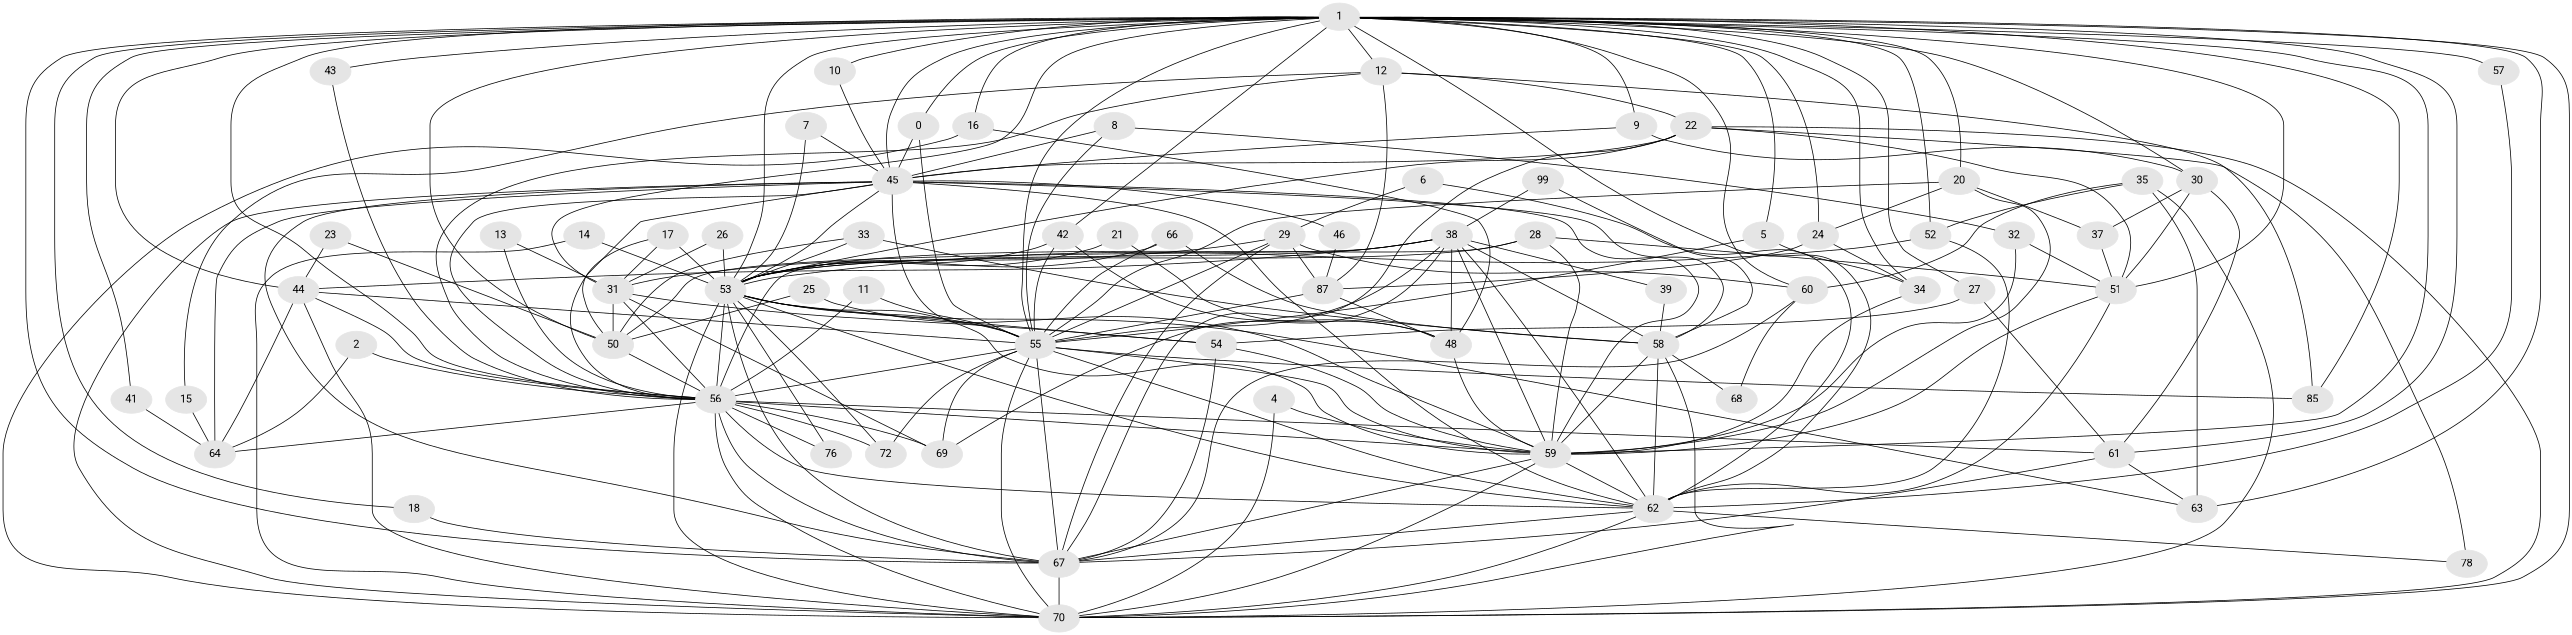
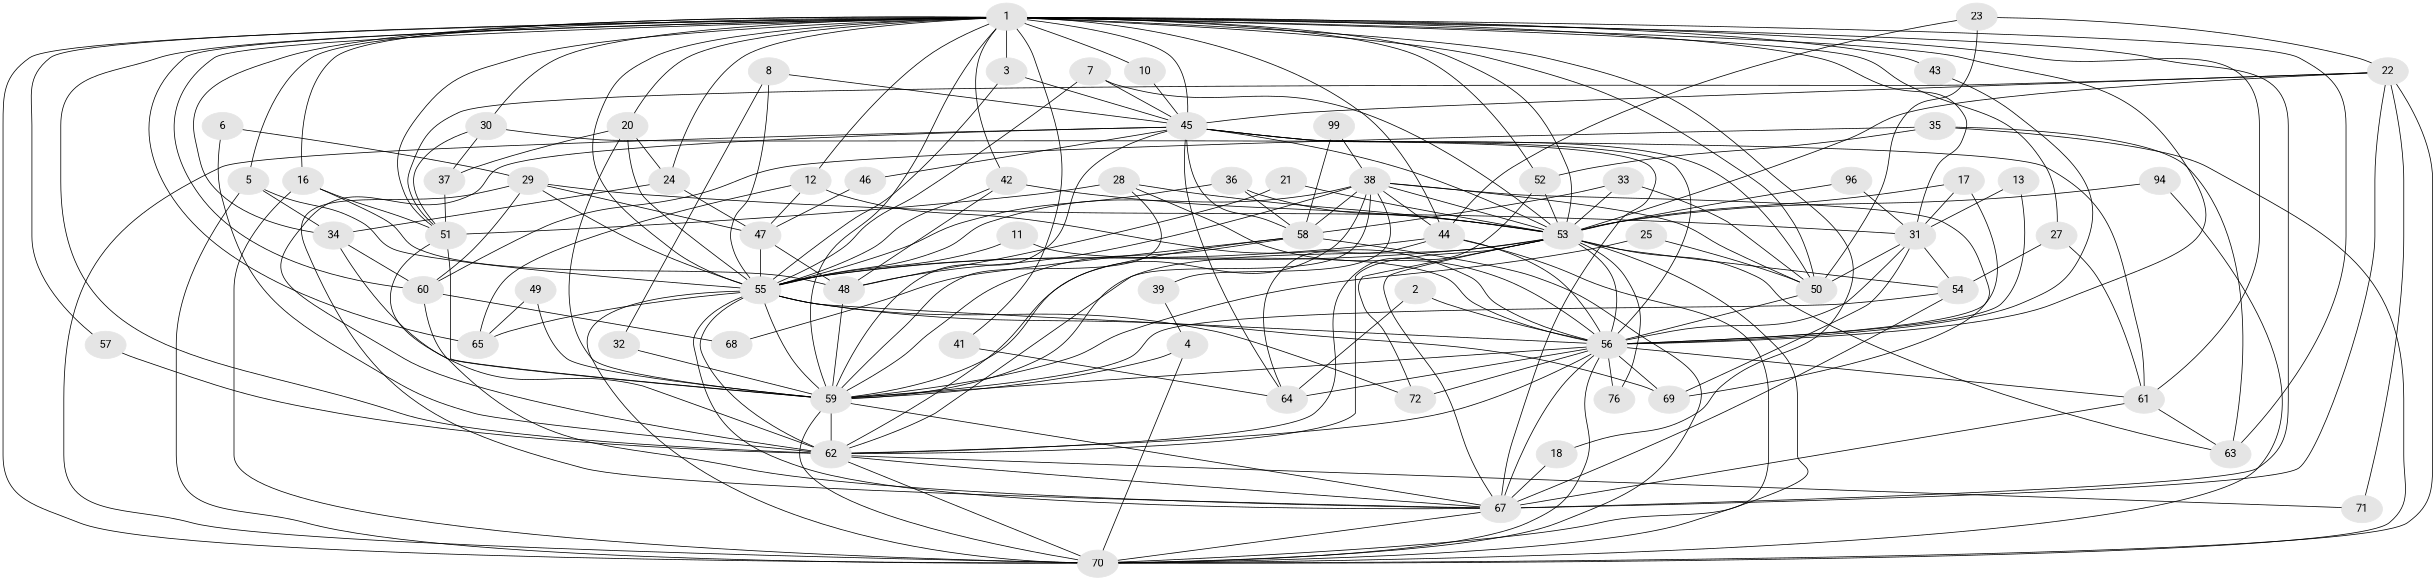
(1540, 86) -> (2186, 29)
(919, 126) -> (1007, 71)
(1636, 126) -> none
(584, 236) -> (2160, 181)
(722, 236) -> (1851, 181)
(1172, 236) -> (1232, 181)
none -> (378, 263)
(2065, 263) -> (375, 208)
none -> (536, 290)
(1323, 290) -> (760, 236)
(920, 298) -> (930, 187)
(1663, 315) -> (1170, 313)
(186, 400) -> none
(2313, 400) -> (478, 345)
none -> (351, 531)
(2467, 564) -> (2362, 509)
